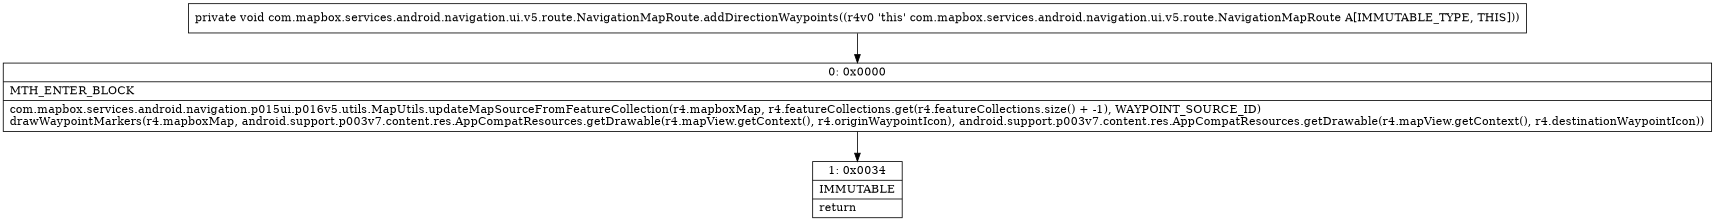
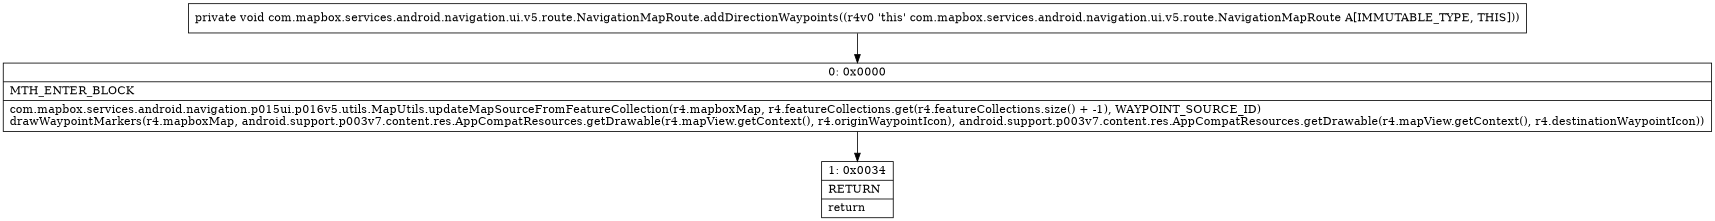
(857, 189) -> (855, 189)
